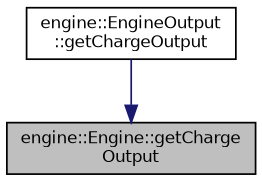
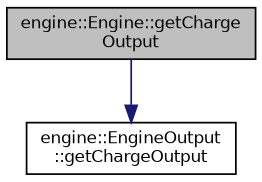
(131, 82) -> (131, 82)
